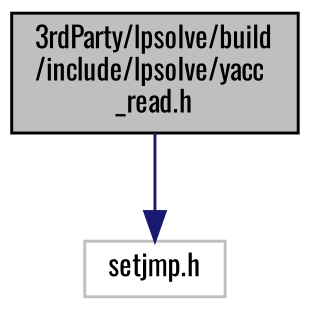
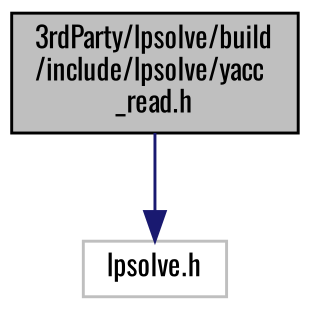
(155, 269) -> (155, 269)
